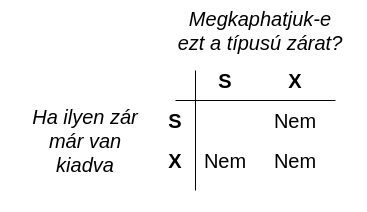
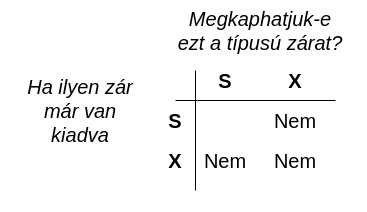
(86, 141) -> (81, 111)
